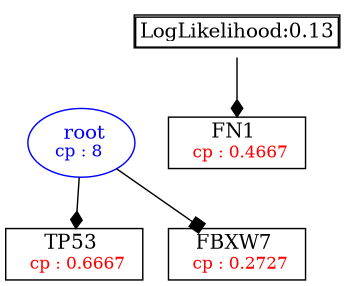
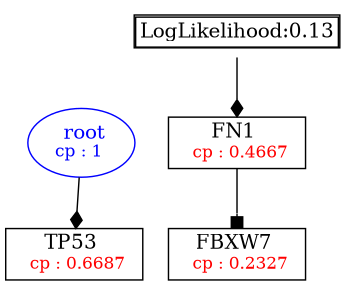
(81, 151) -> (81, 151)
(153, 194) -> (237, 191)
(78, 264) -> (78, 264)
(241, 264) -> (241, 264)
